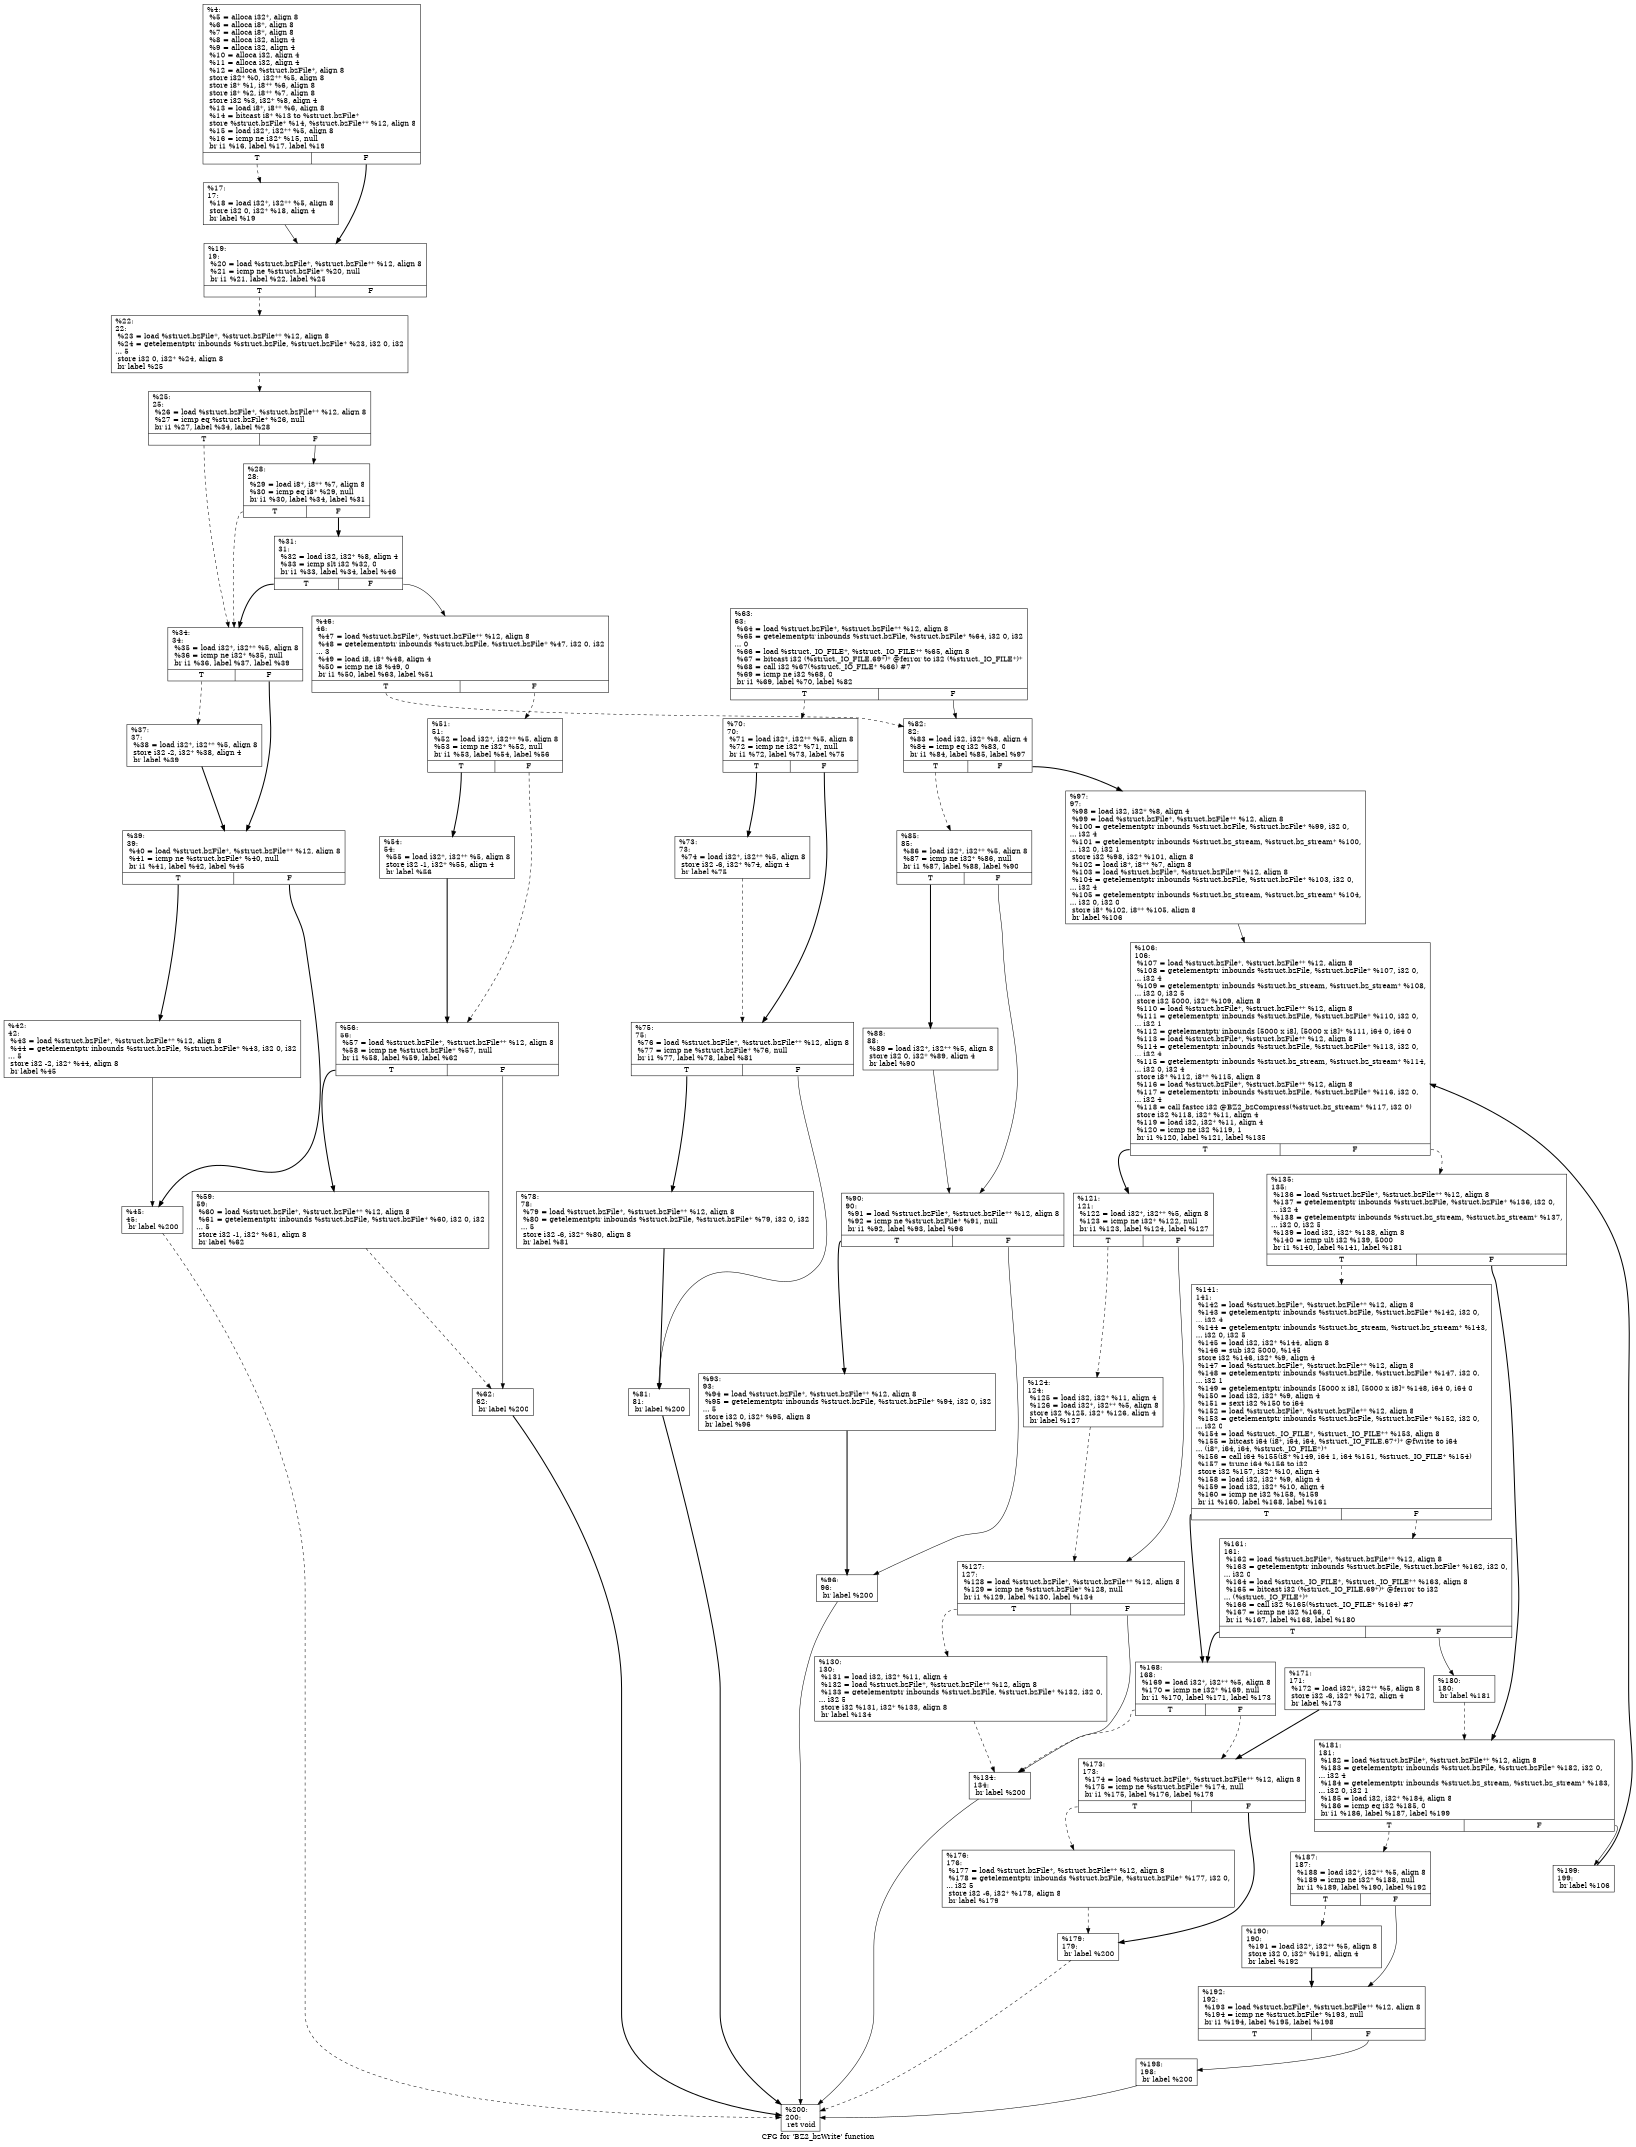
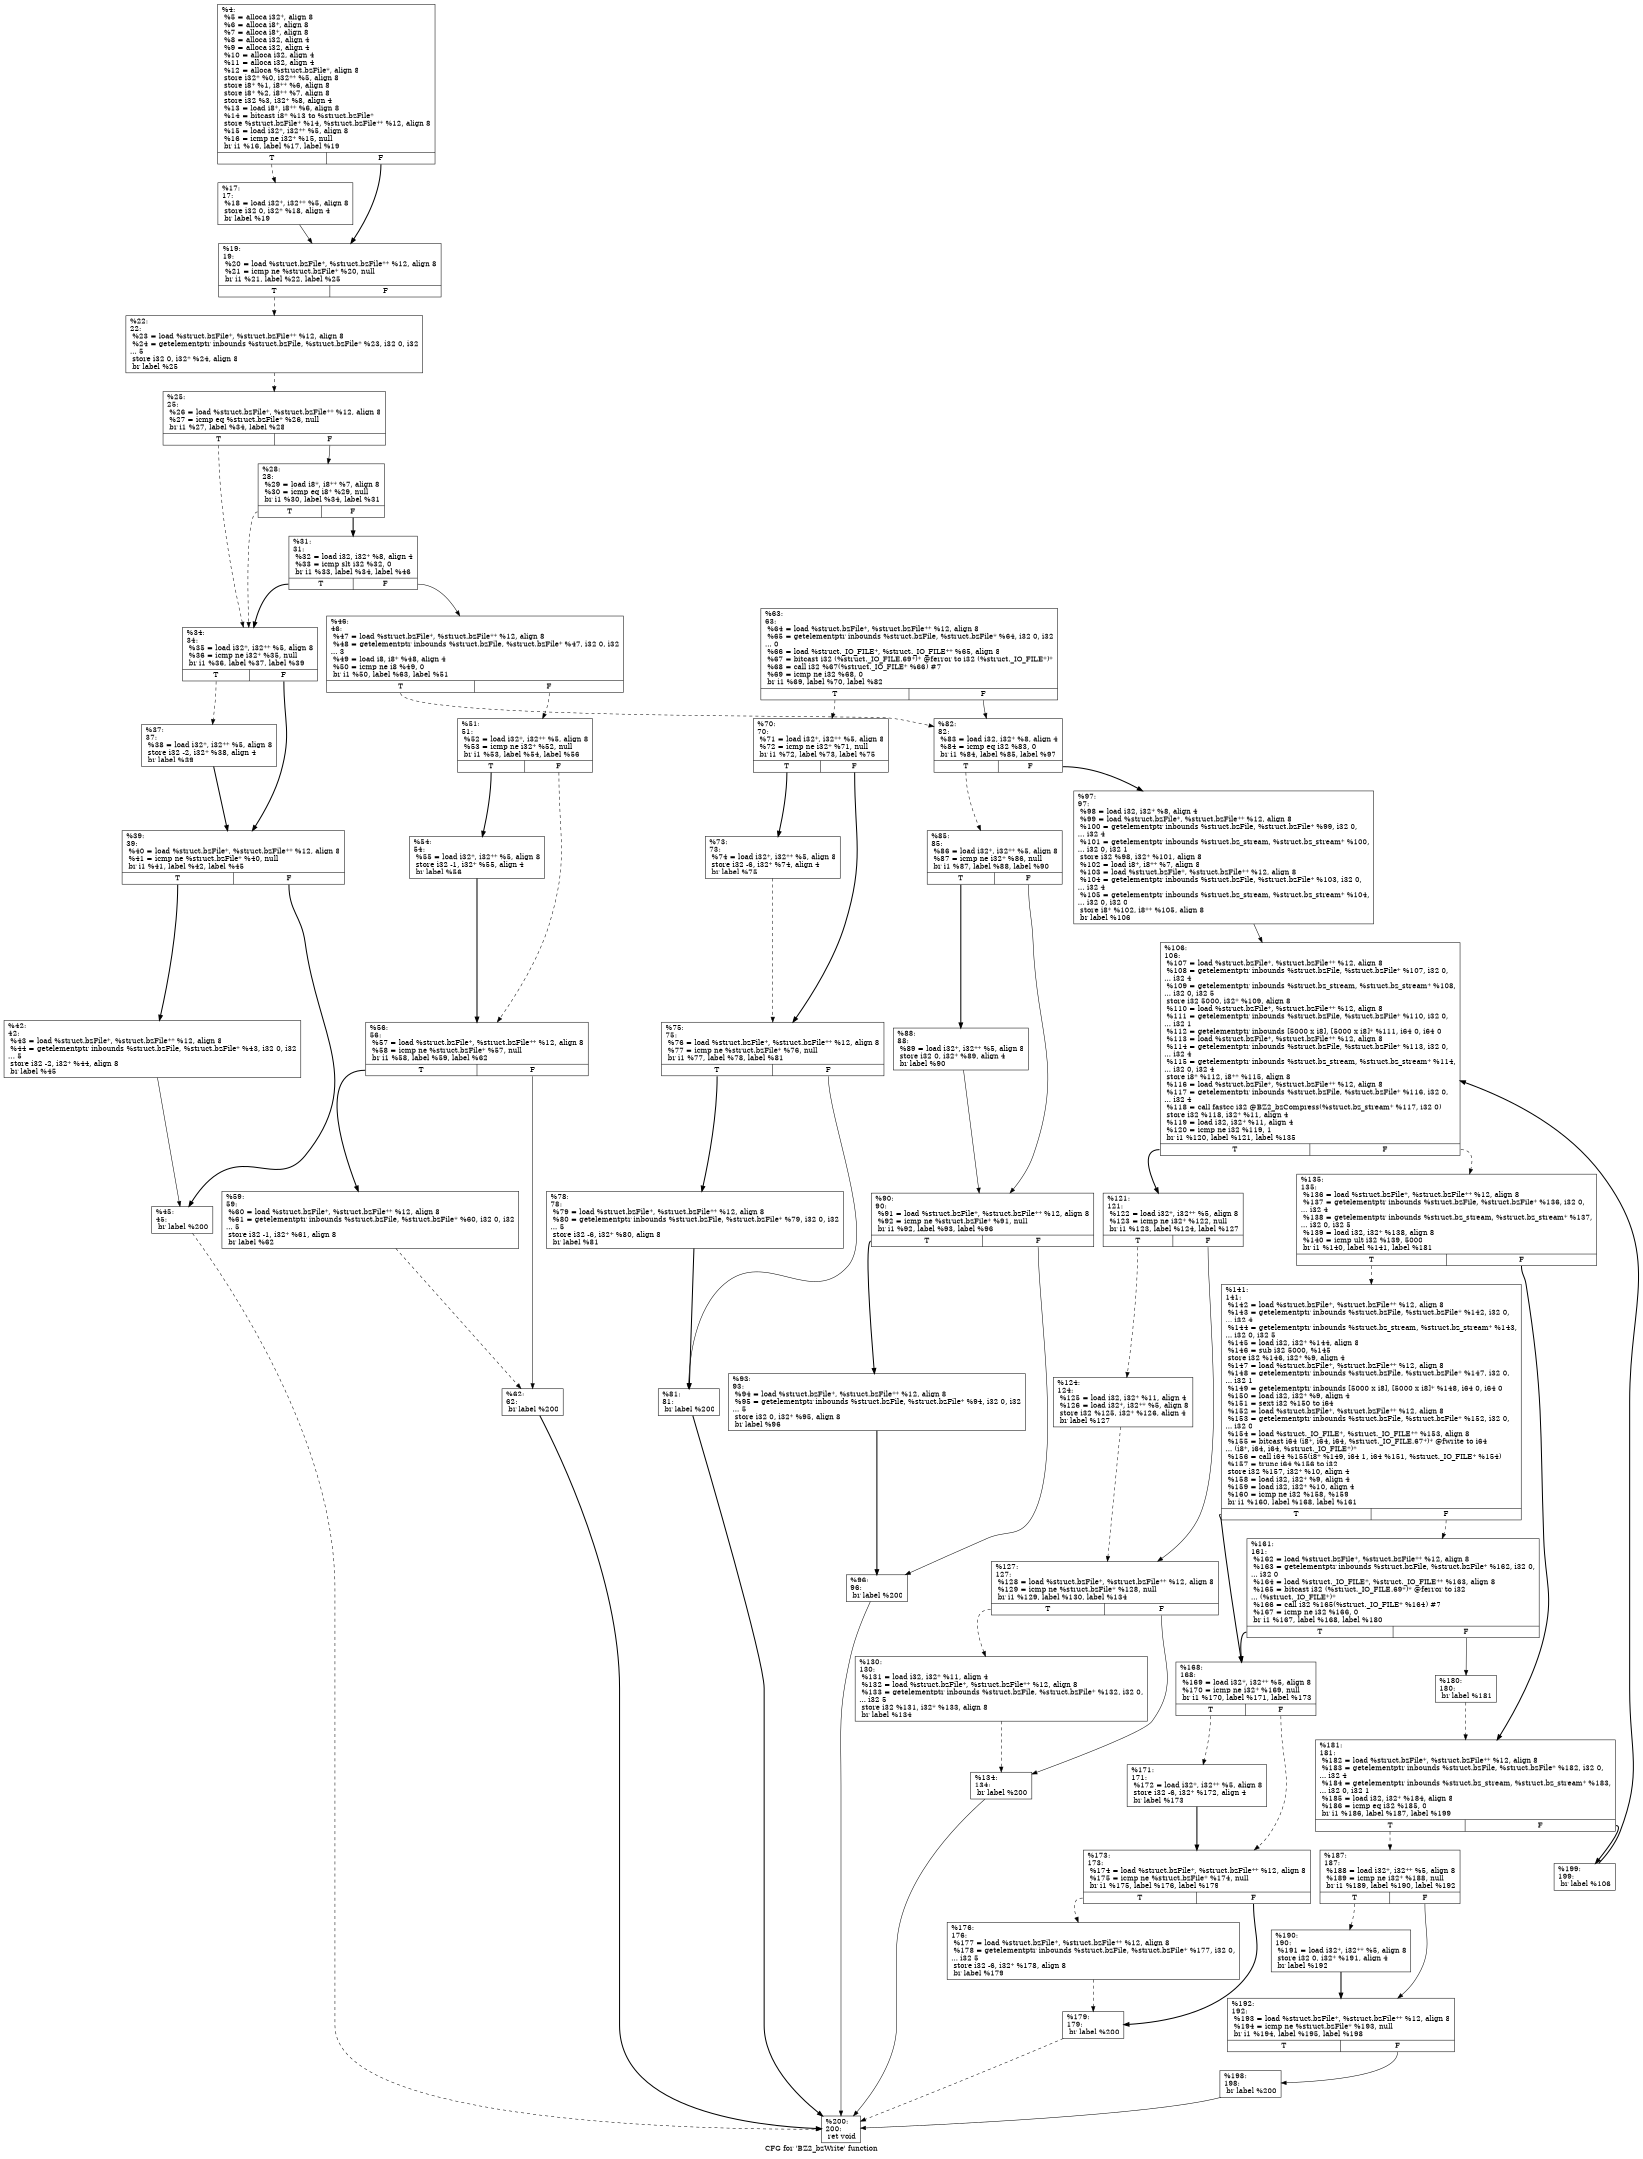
(1106, 1732) -> (1209, 1738)
(1610, 1844) -> (1606, 1850)
